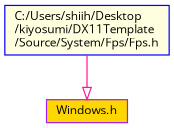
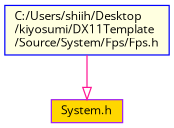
(87, 111) -> (87, 111)
